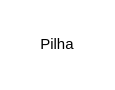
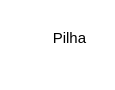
(57, 44) -> (69, 38)
